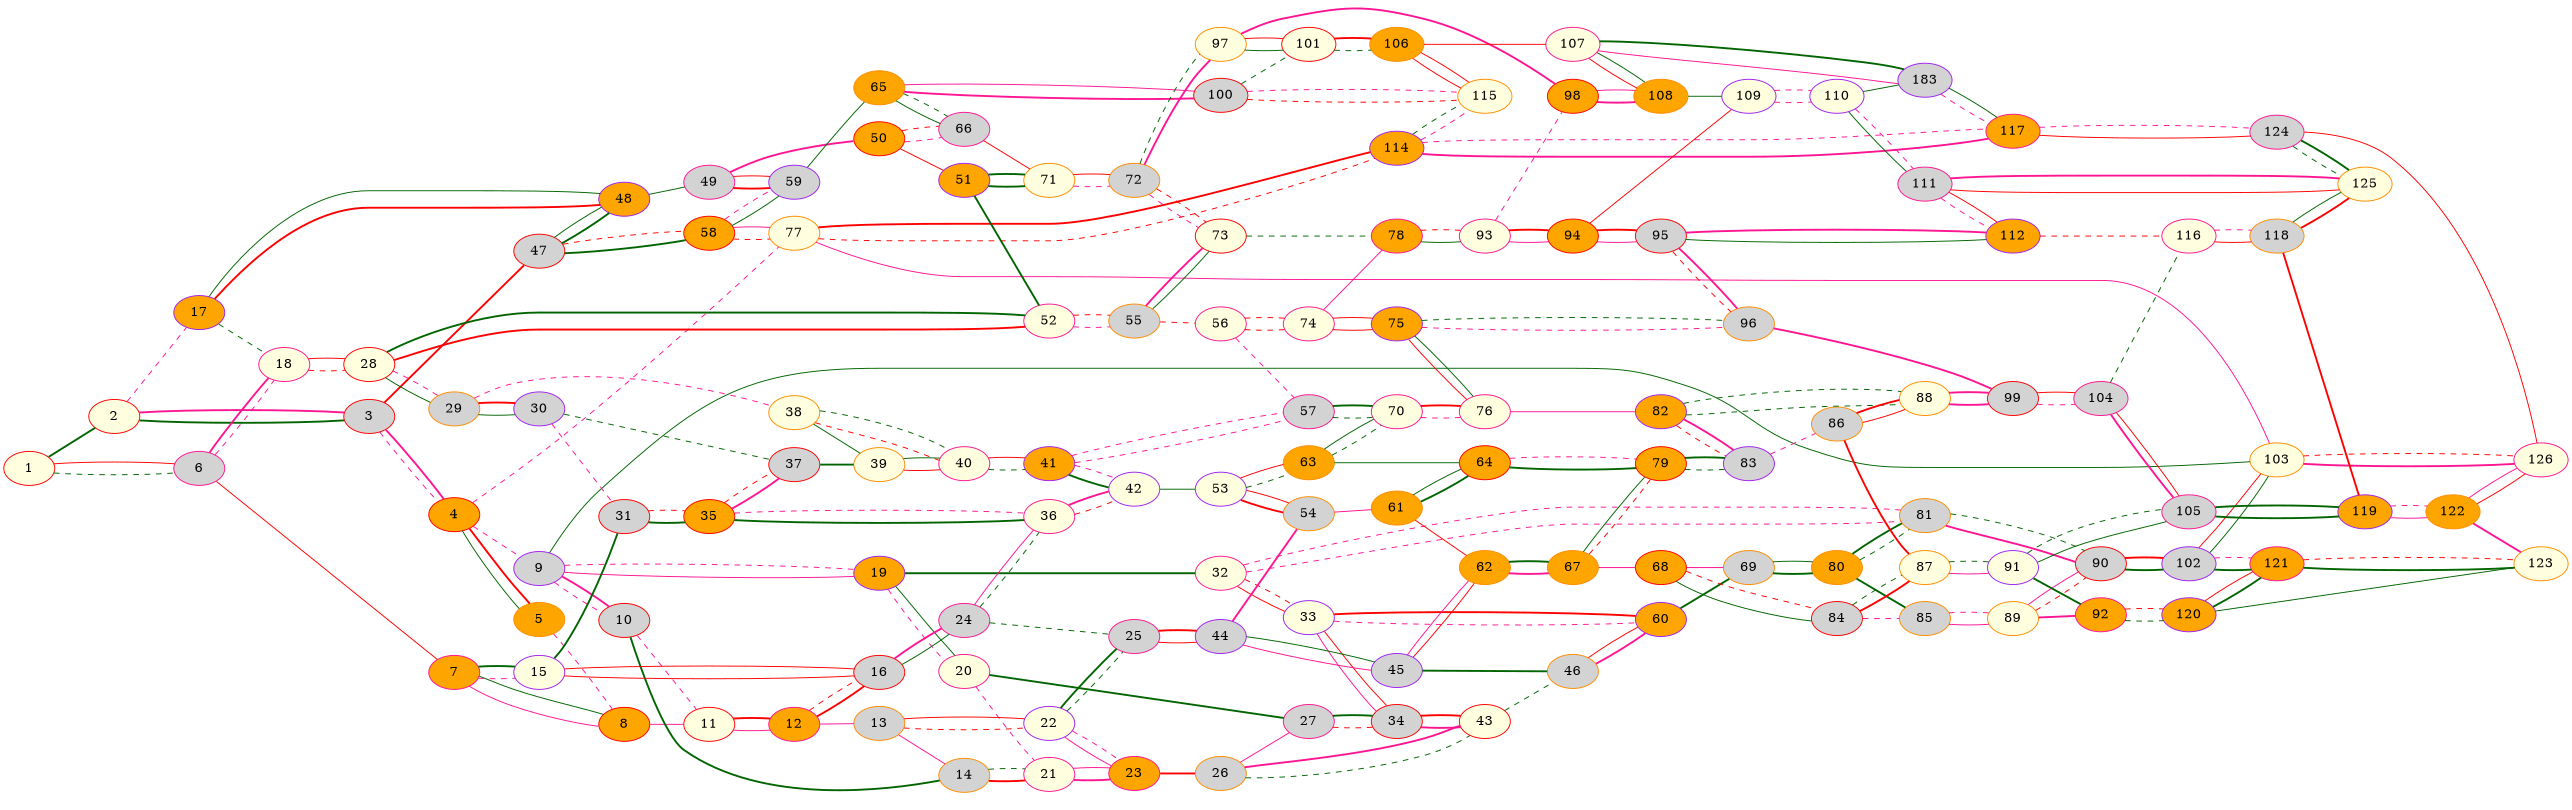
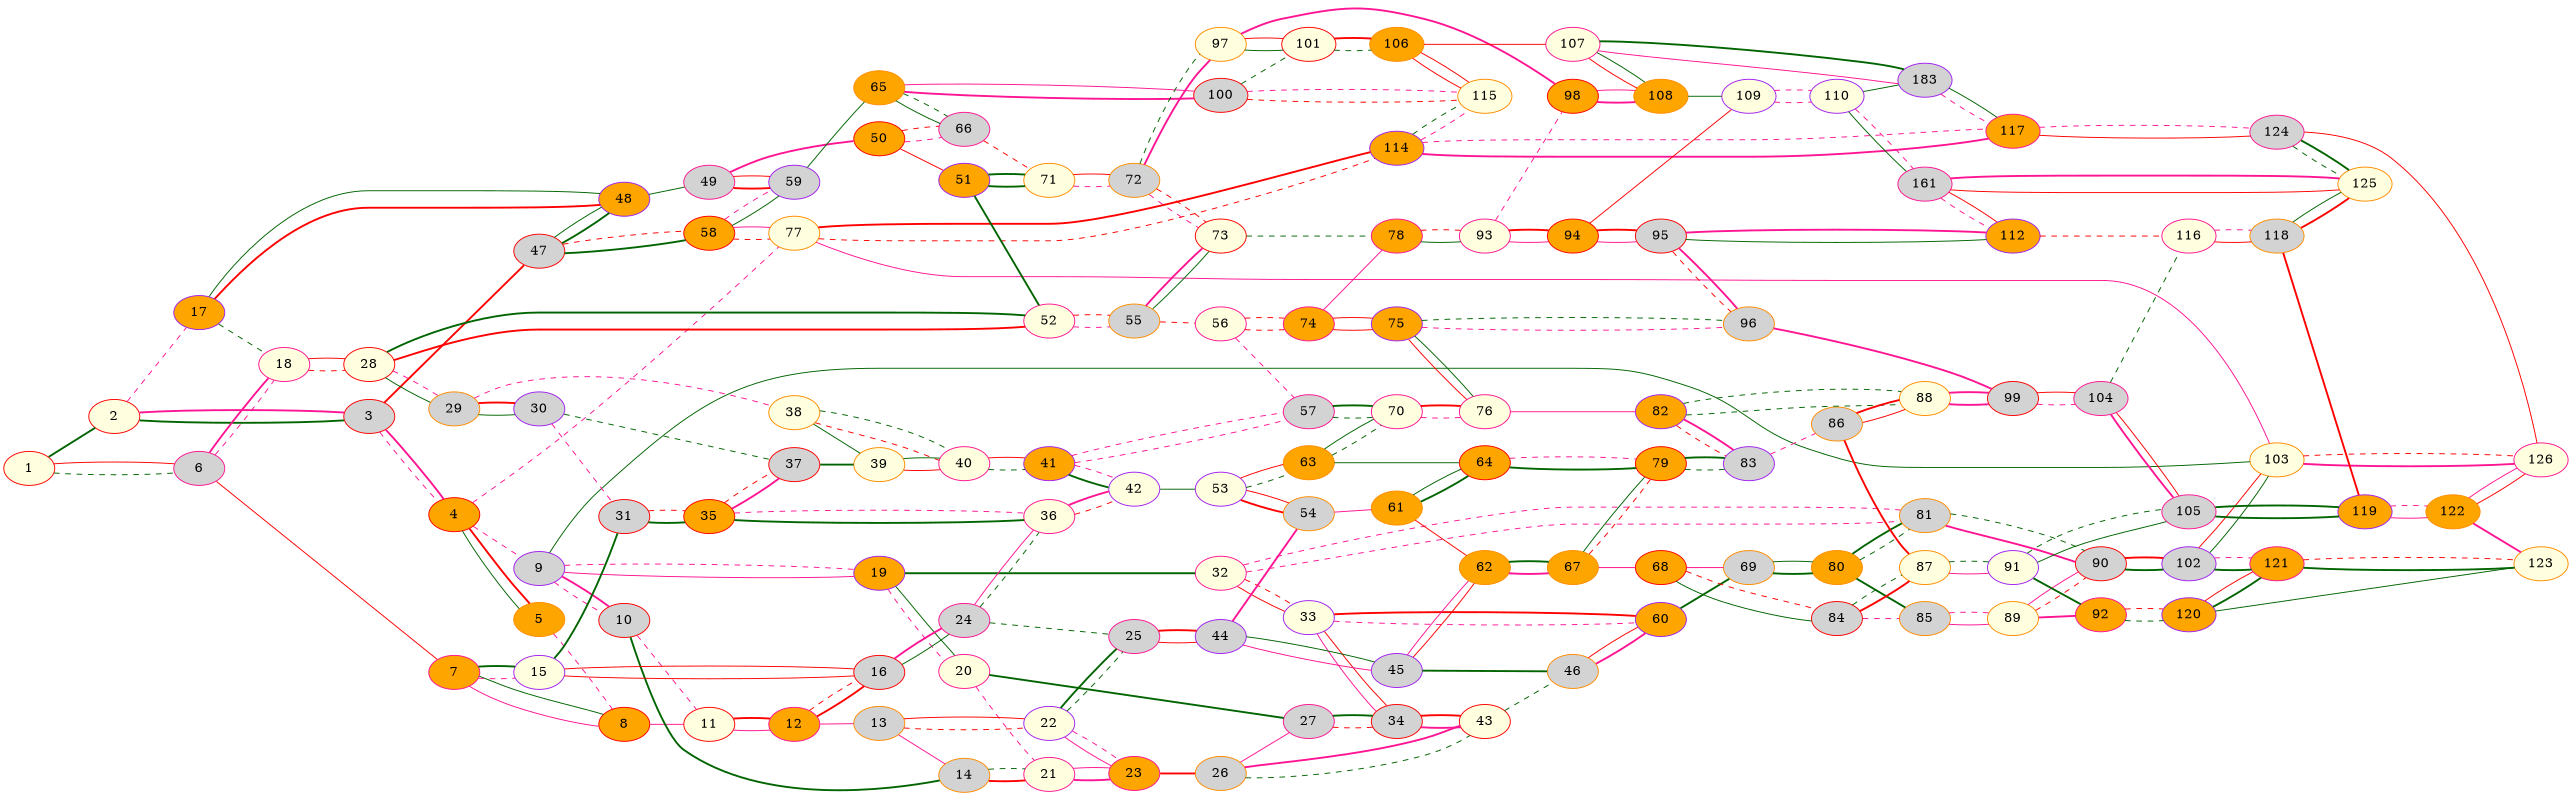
(1007, 155) -> (1007, 155)
(1925, 184) -> (1925, 184)
(1309, 324) -> (1309, 324)
